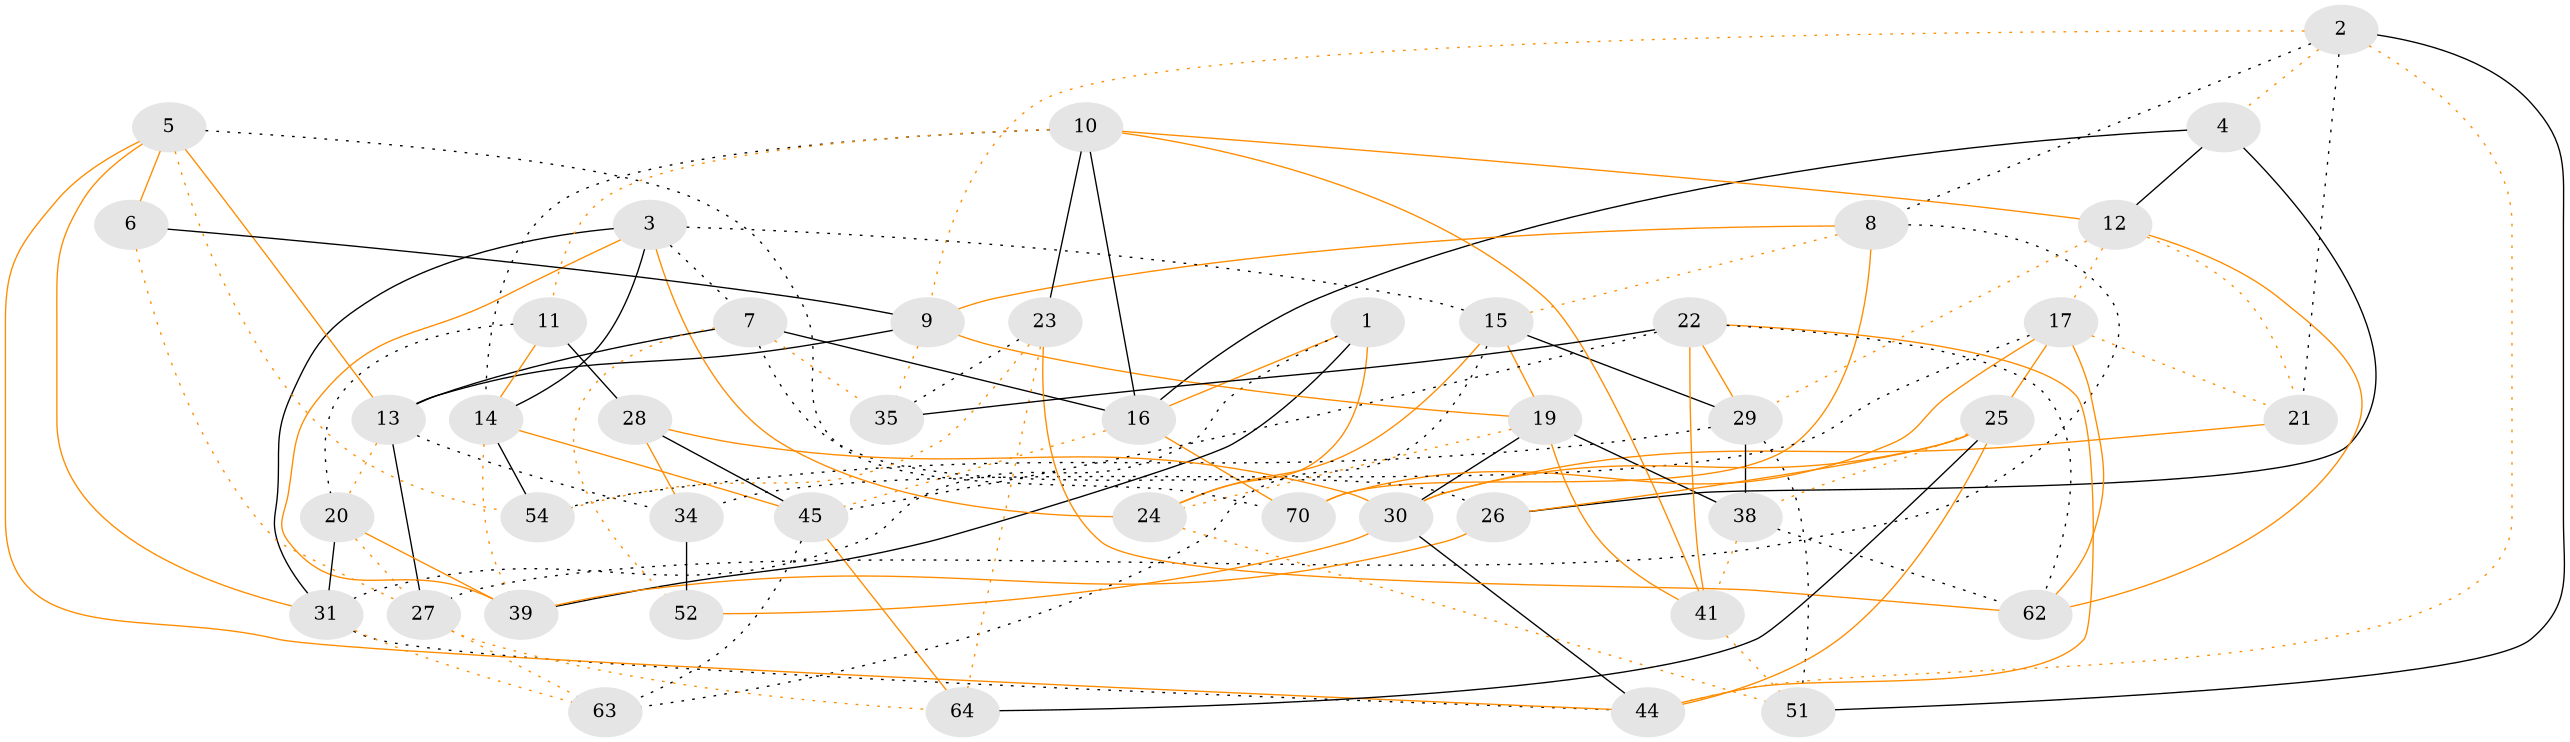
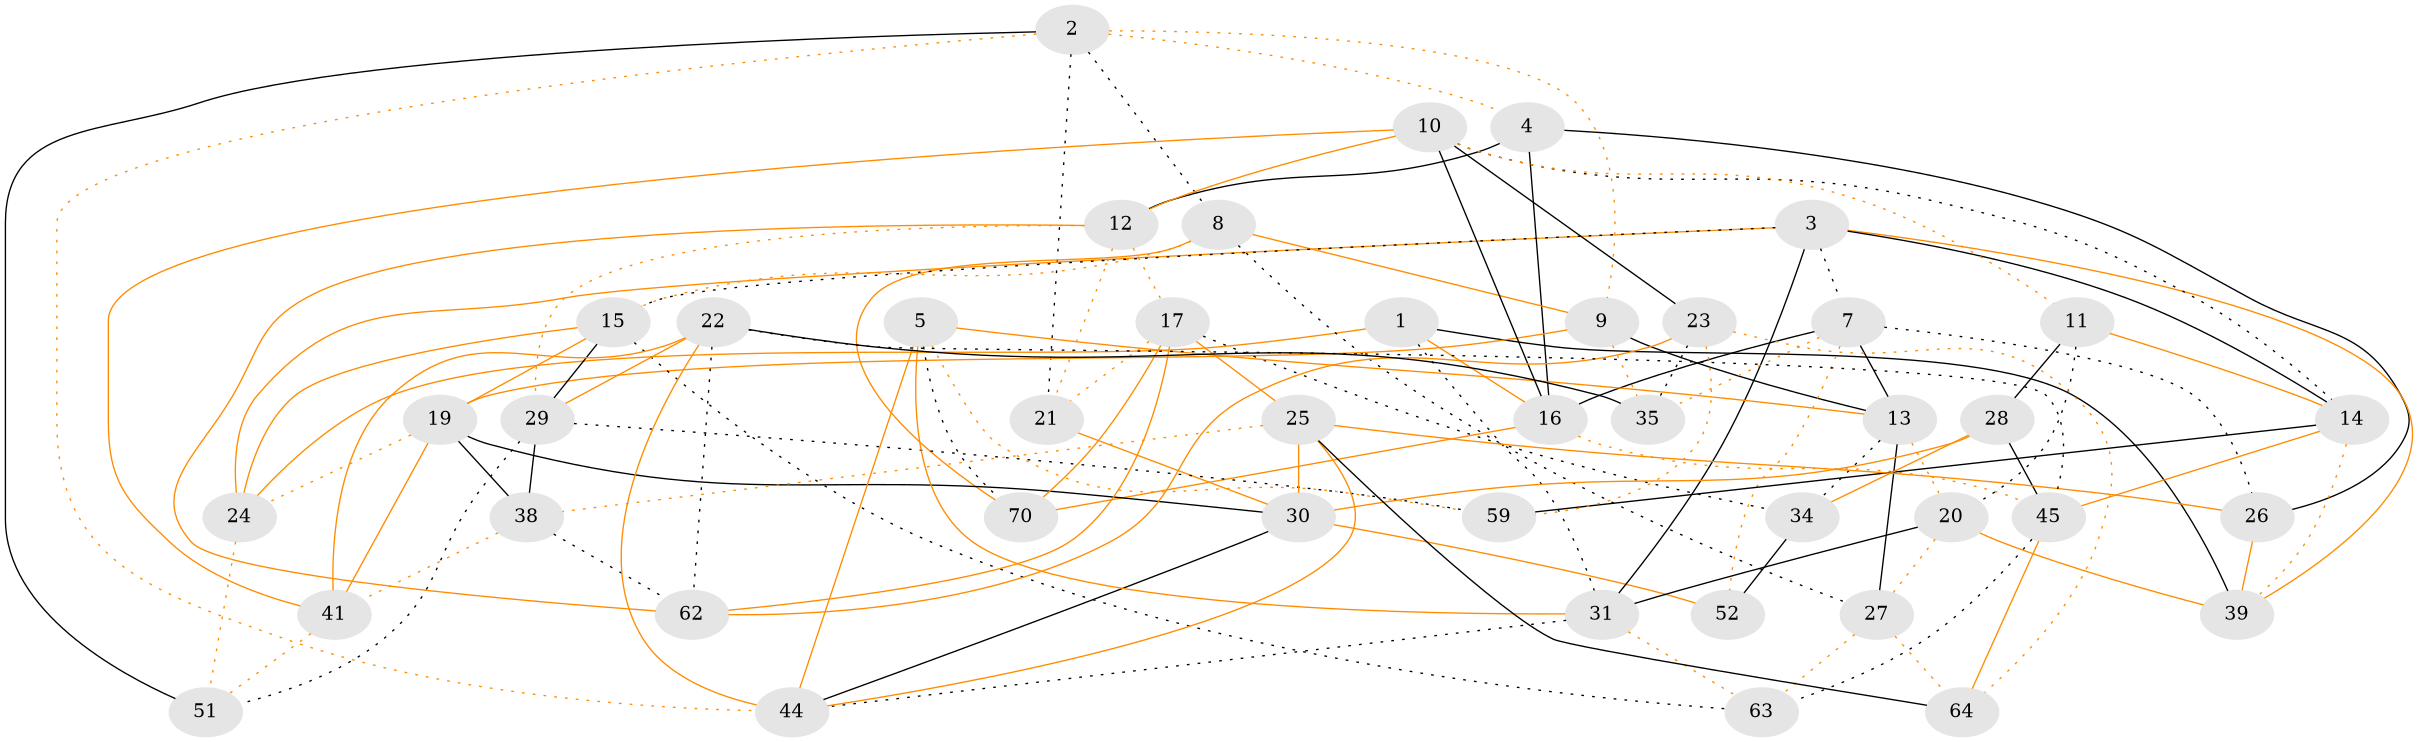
(131, 225) -> none
(538, 517) -> (1499, 517)
